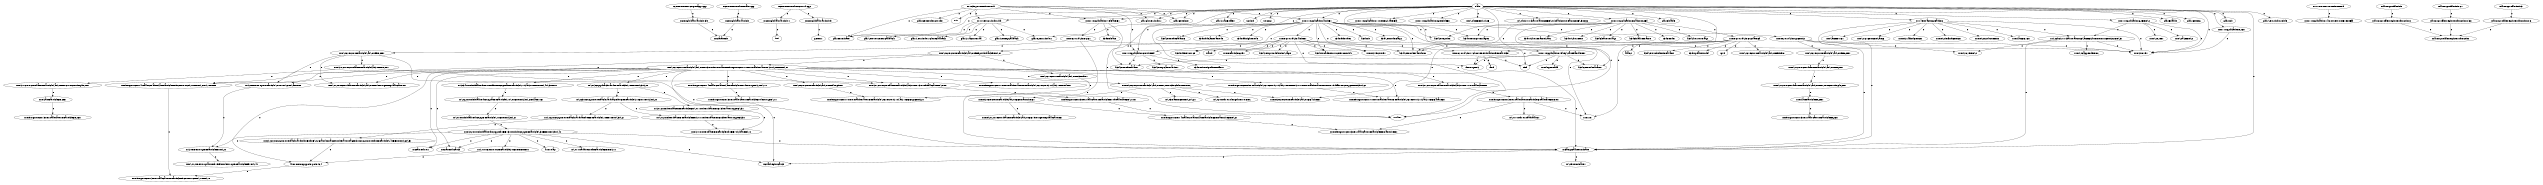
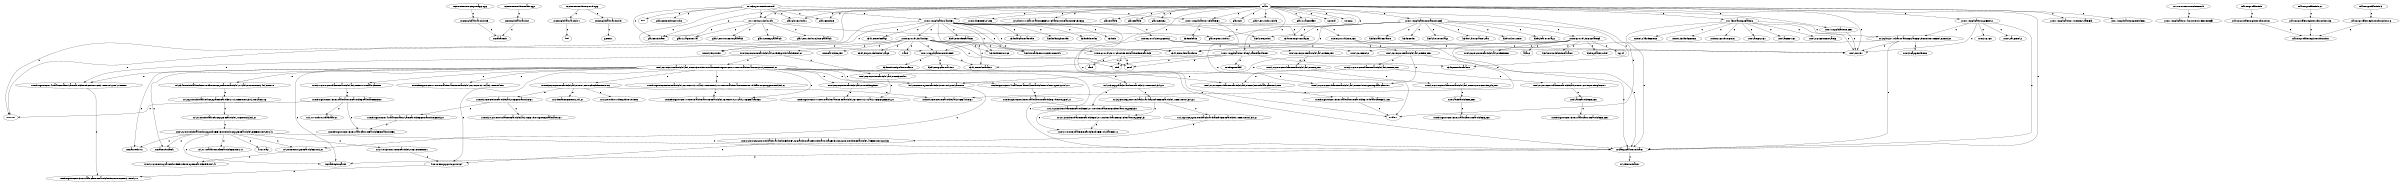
(1472, 67) -> (1129, 67)
none -> (1909, 142)
